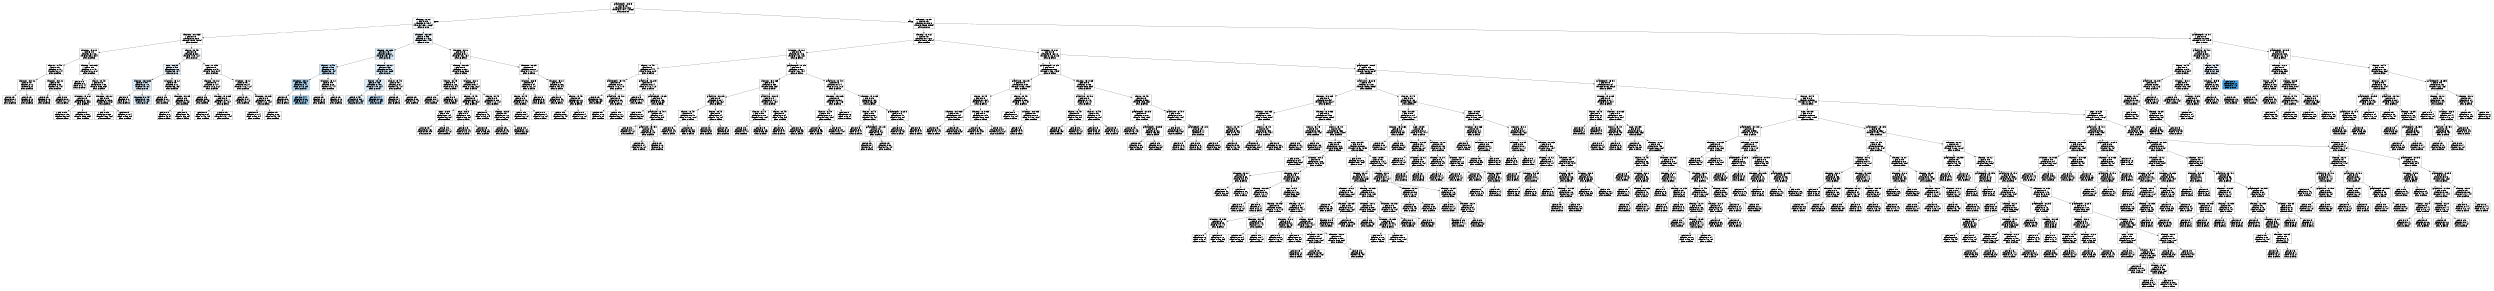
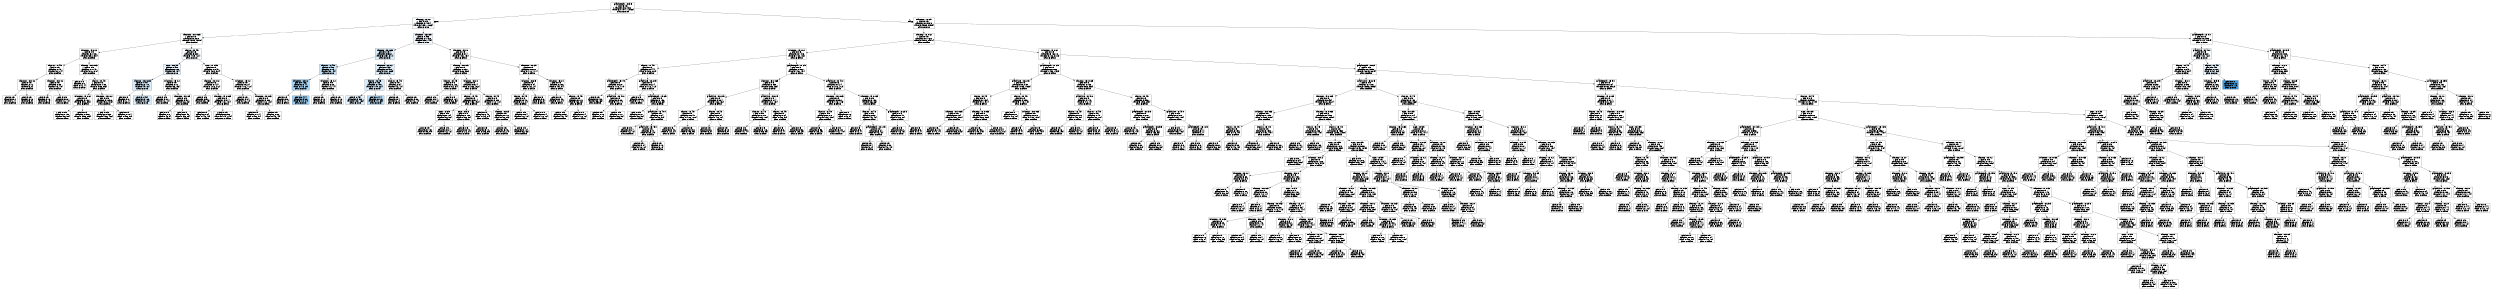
(142, 100) -> (142, 100)
(355, 100) -> (355, 100)
(223, 116) -> (223, 116)
none -> (2206, 116)
(425, 131) -> (425, 131)
(741, 131) -> (741, 131)
(976, 131) -> (976, 131)
none -> (1036, 131)
(1175, 131) -> (1175, 131)
(1356, 162) -> (1356, 162)
(1476, 162) -> (1476, 162)
(1408, 223) -> (1408, 223)
(2262, 239) -> none
none -> (1337, 254)
(2030, 254) -> (2030, 254)
(2187, 254) -> (2187, 254)
